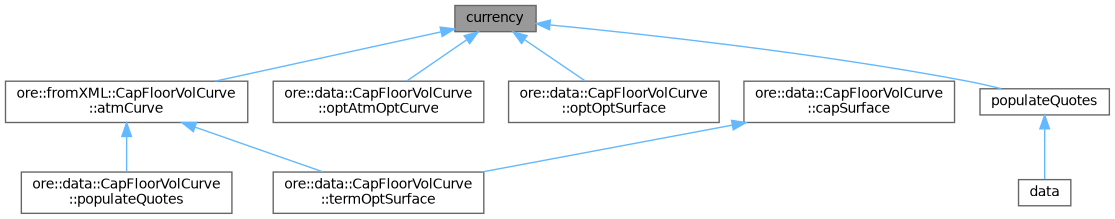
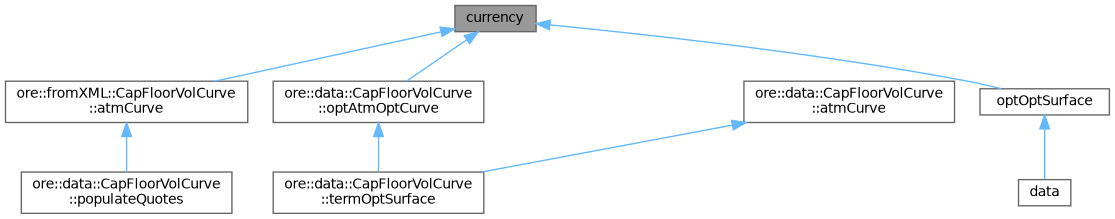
(614, 102) -> none
(849, 102) -> (849, 102)
(1045, 102) -> (1045, 102)
(259, 150) -> (379, 154)
